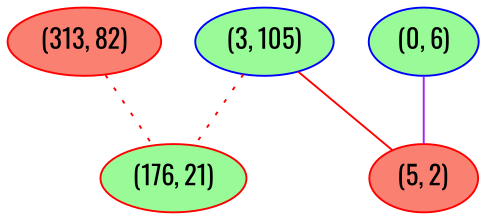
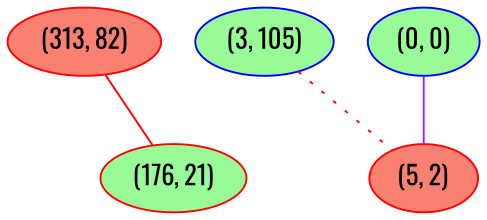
(424, 42) -> (424, 42)
(129, 110) -> (129, 110)
(219, 110) -> none
(345, 111) -> (345, 111)
